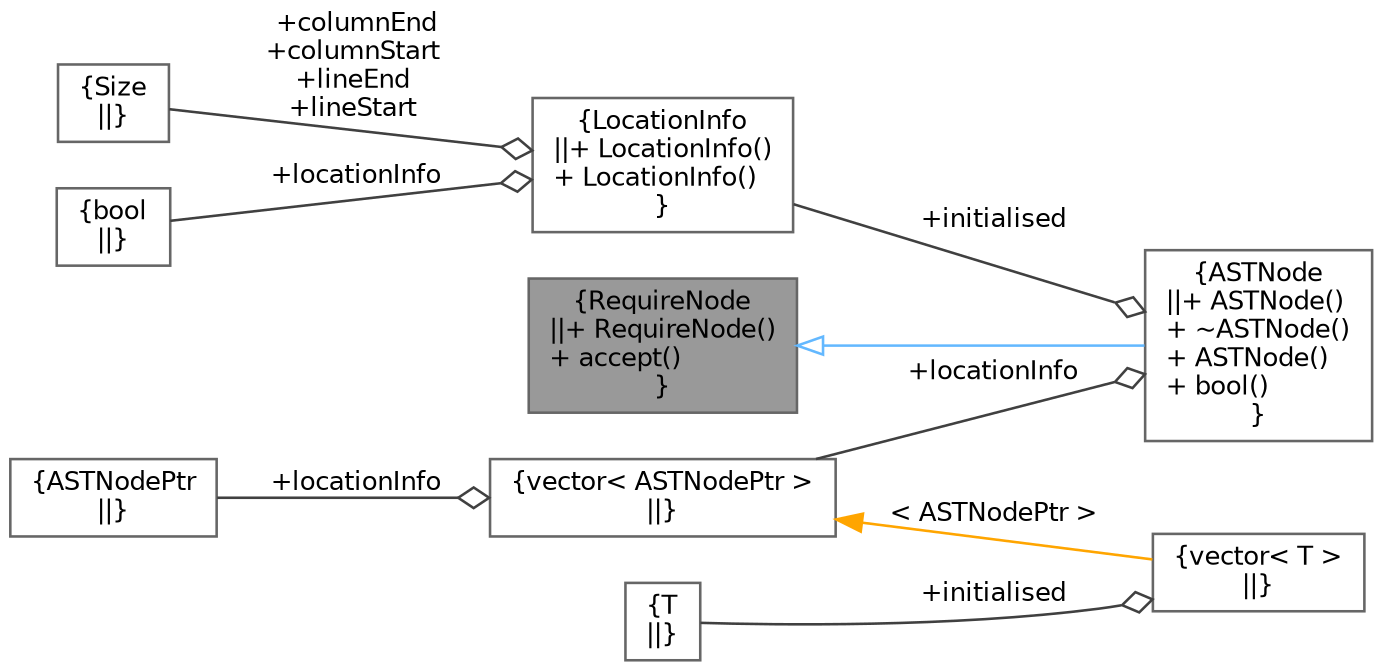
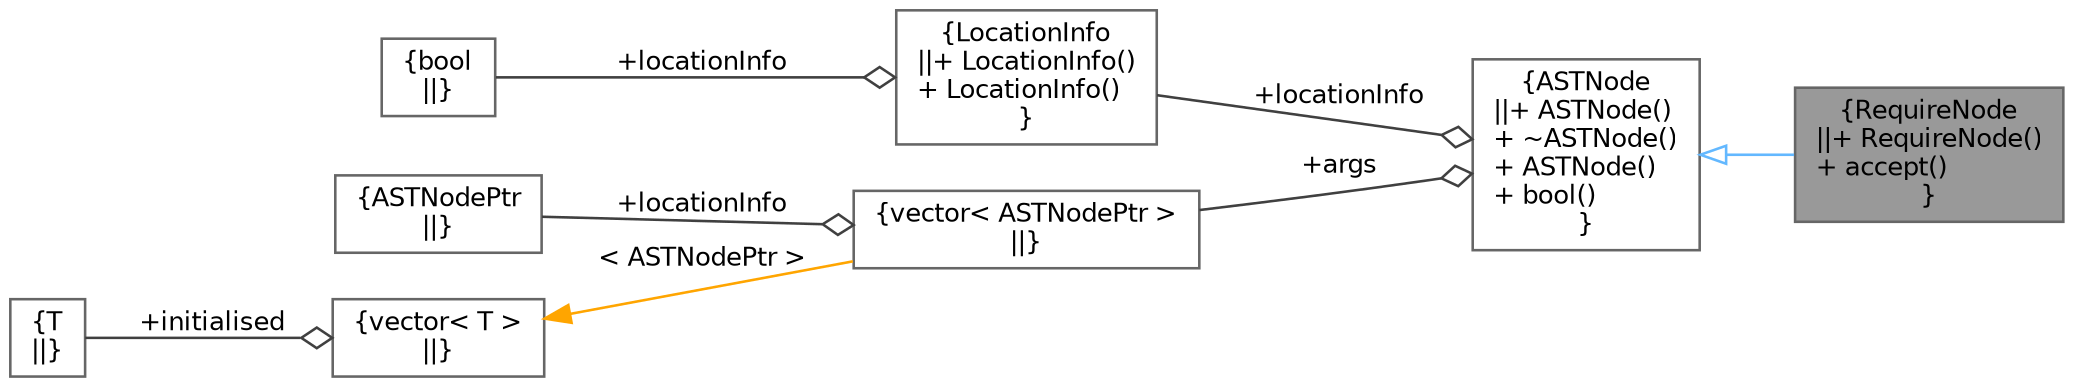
(113, 103) -> none
(990, 221) -> (1336, 97)
(984, 346) -> (1760, 155)
(990, 373) -> (1336, 166)
(1007, 541) -> (712, 288)
